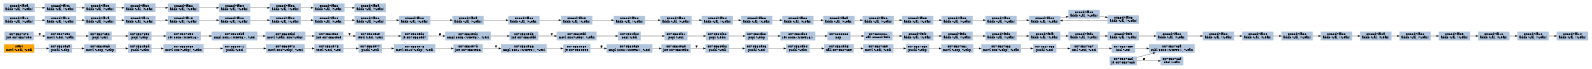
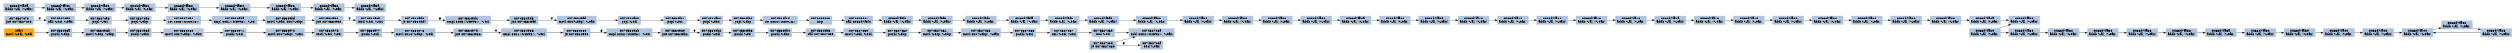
(549, 20) -> (2003, 27)
none -> (1571, 20)
(60, 36) -> (60, 20)
